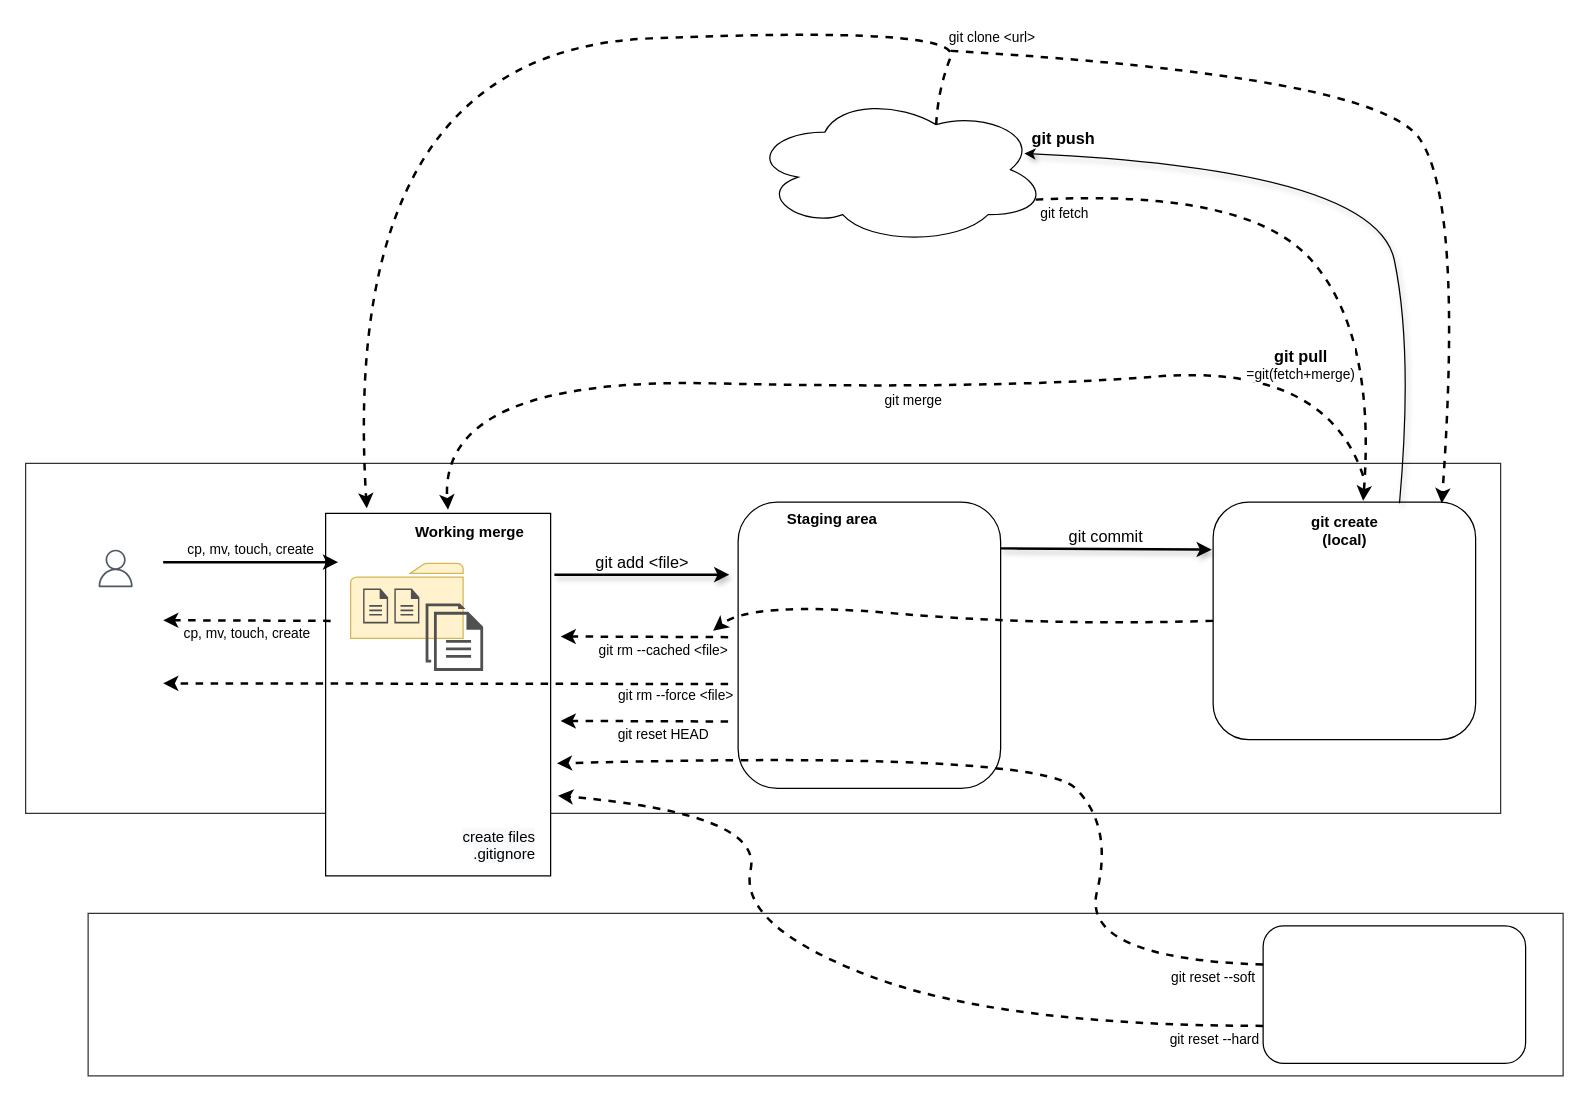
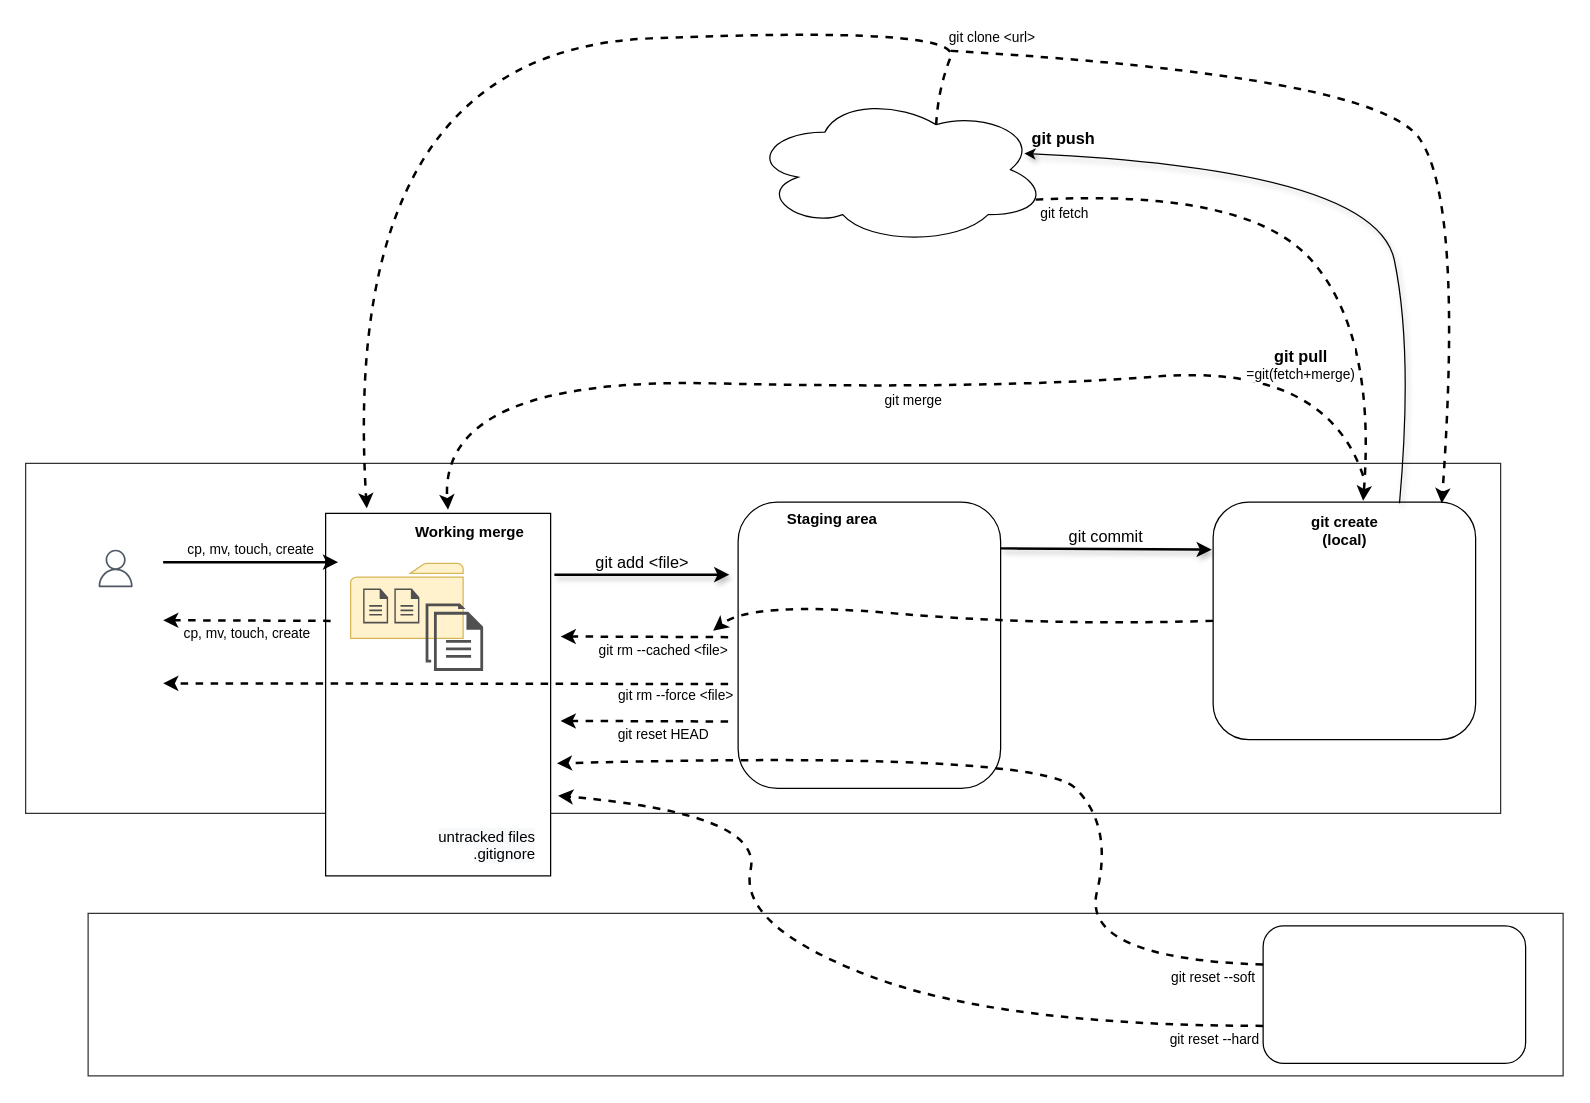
(491, 846) -> (478, 846)
